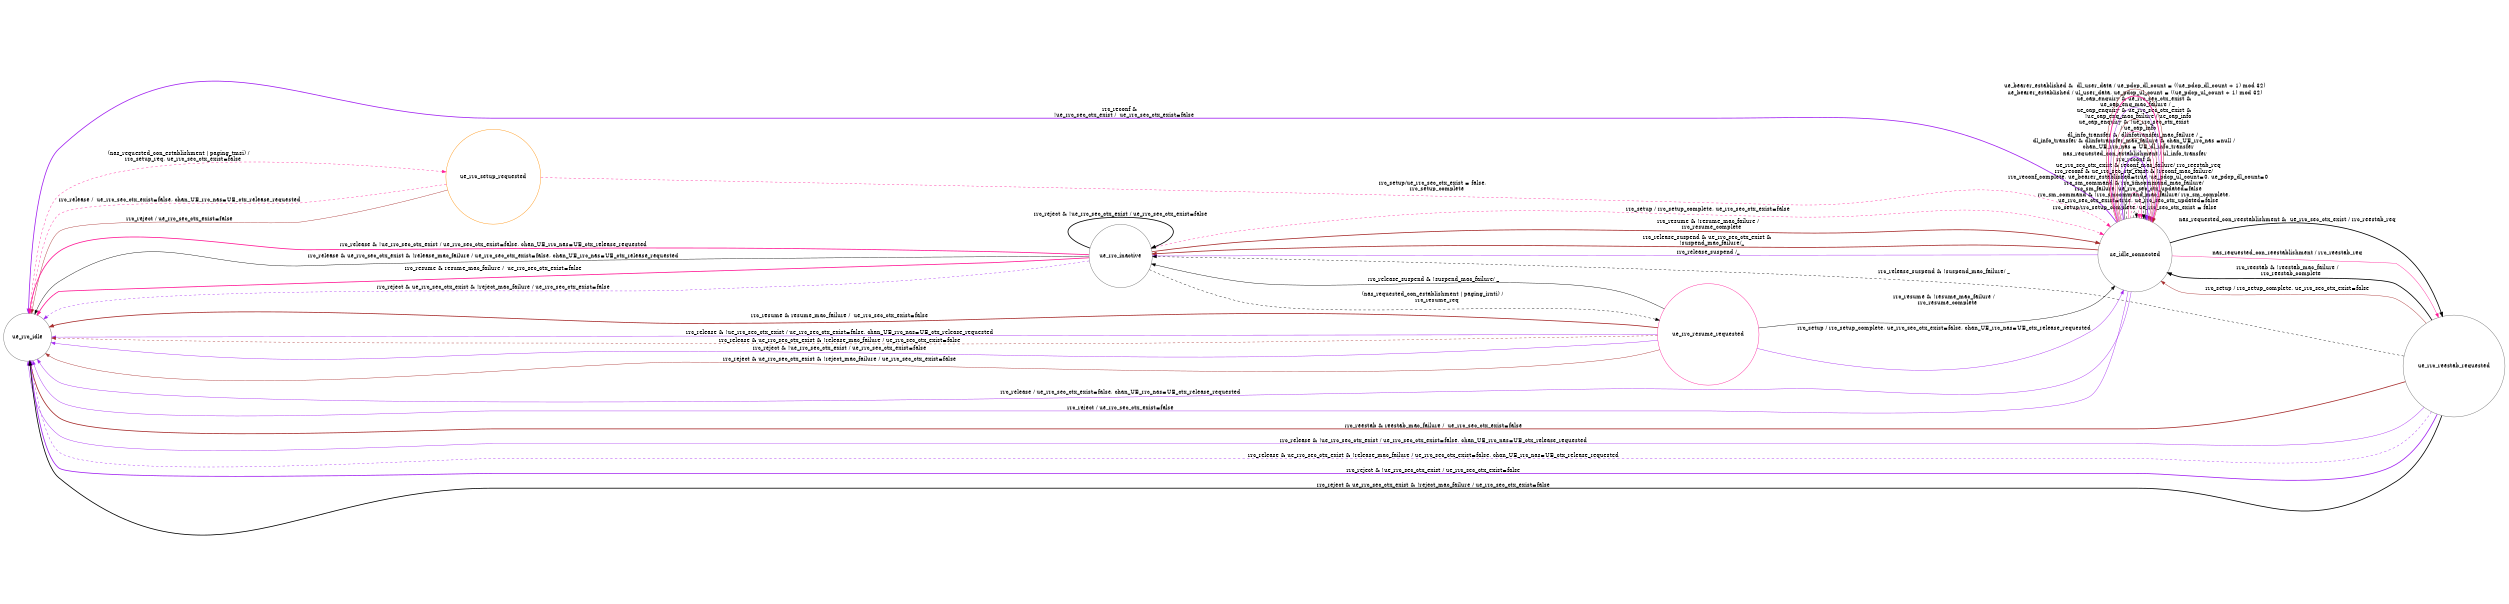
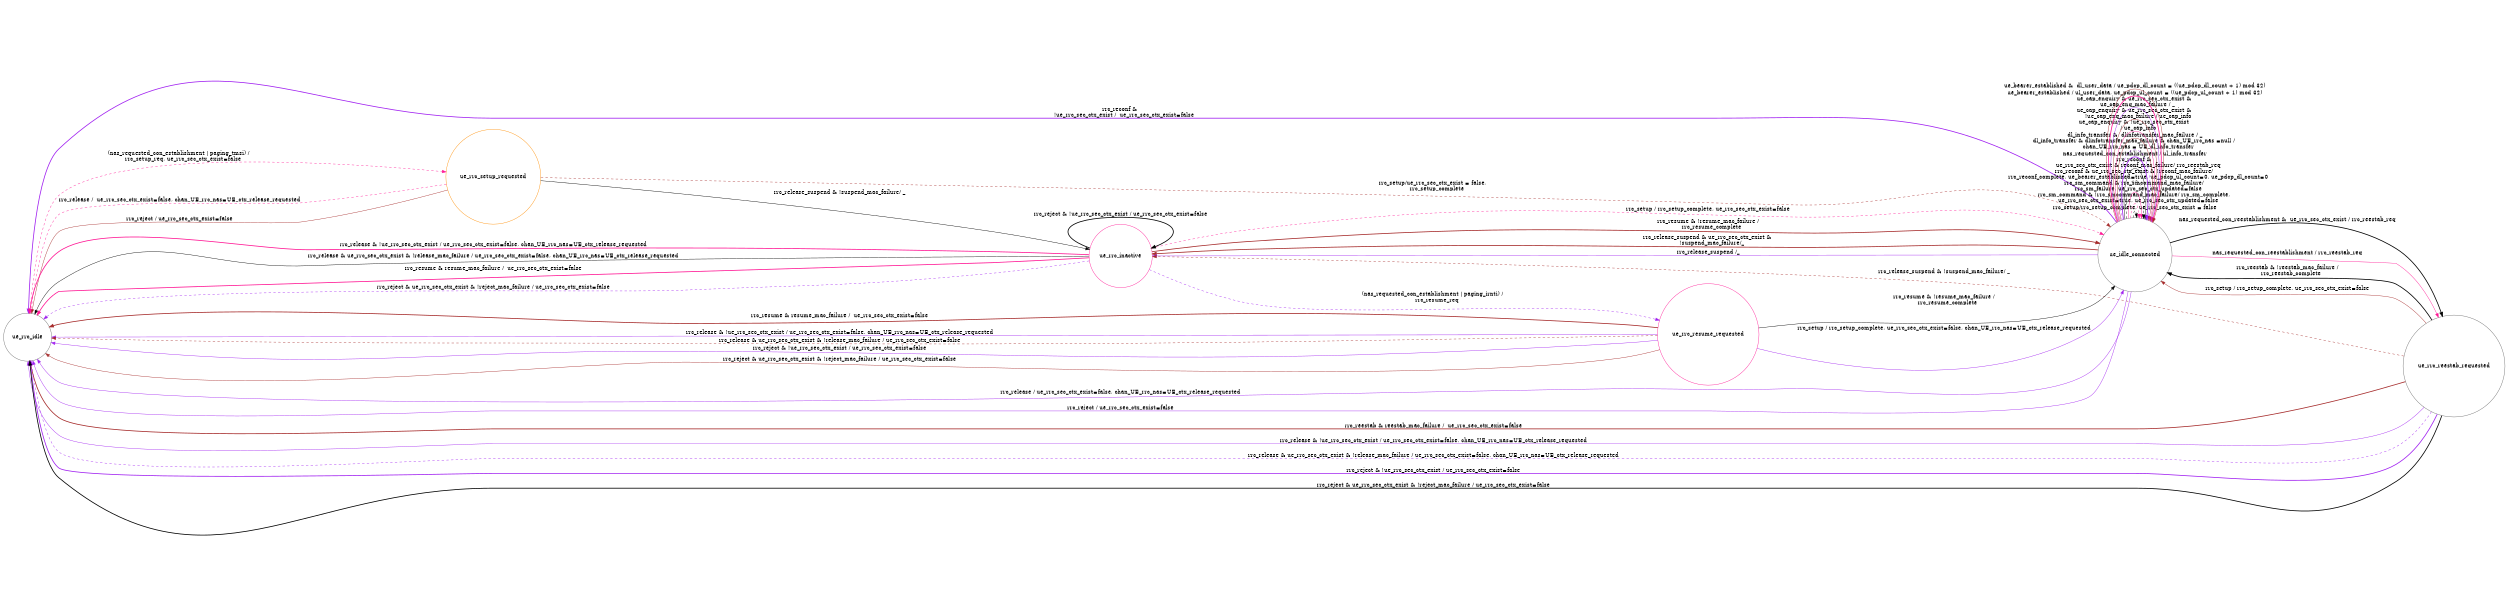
(1328, 194) -> (1328, 194)
(1121, 256) -> (1121, 256)
(1783, 274) -> (1783, 274)
(1411, 284) -> (814, 208)
(1400, 310) -> (1400, 310)
